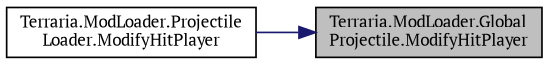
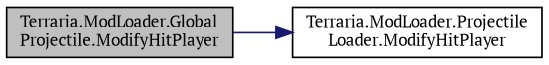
(278, 32) -> (254, 32)
